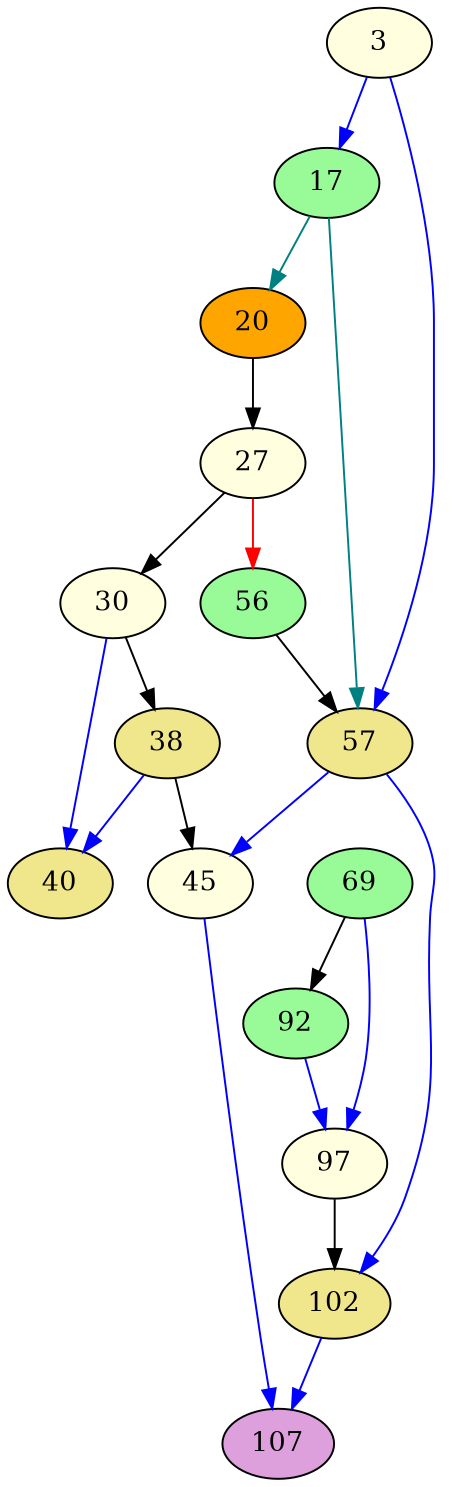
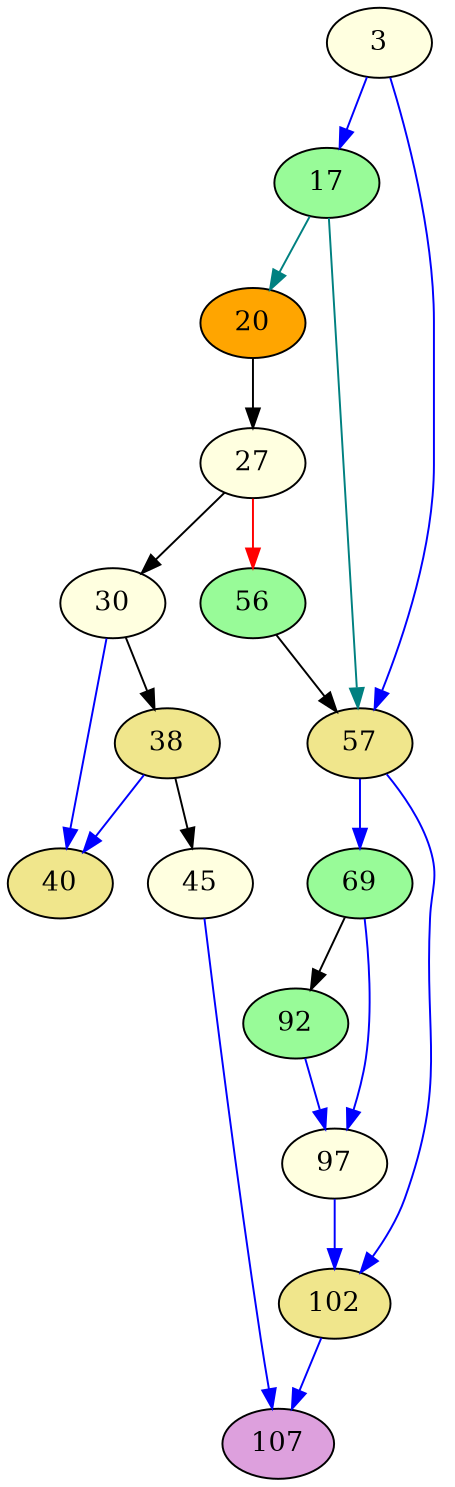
(288, 807) -> (360, 804)
(335, 1224) -> (335, 1224)
